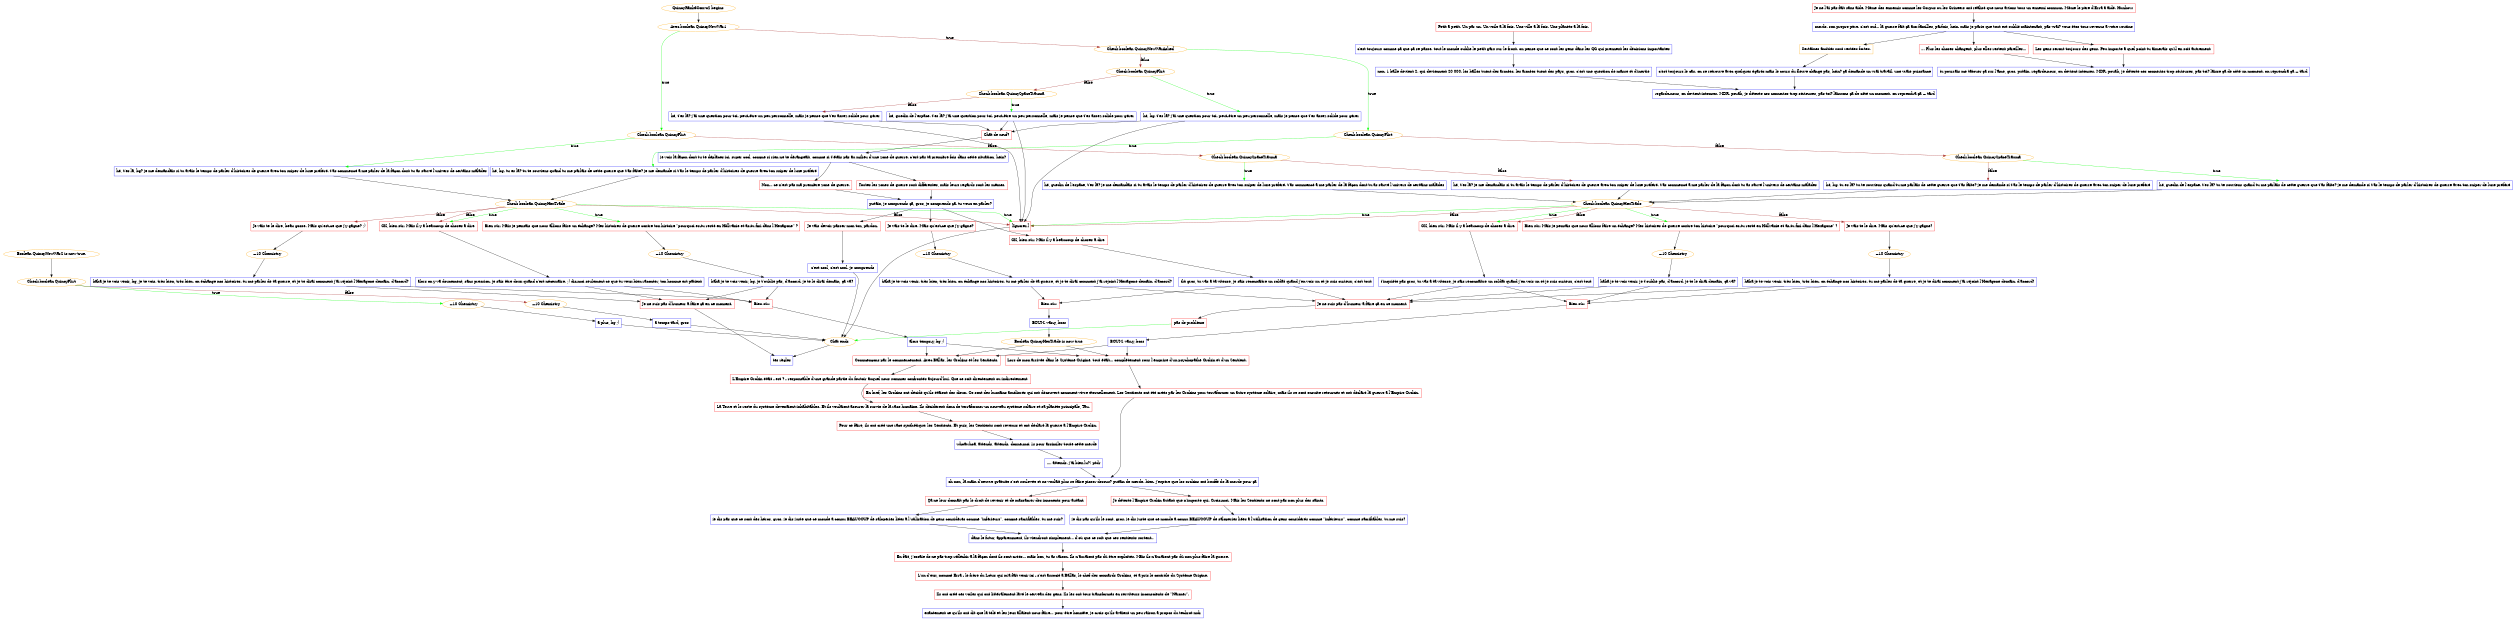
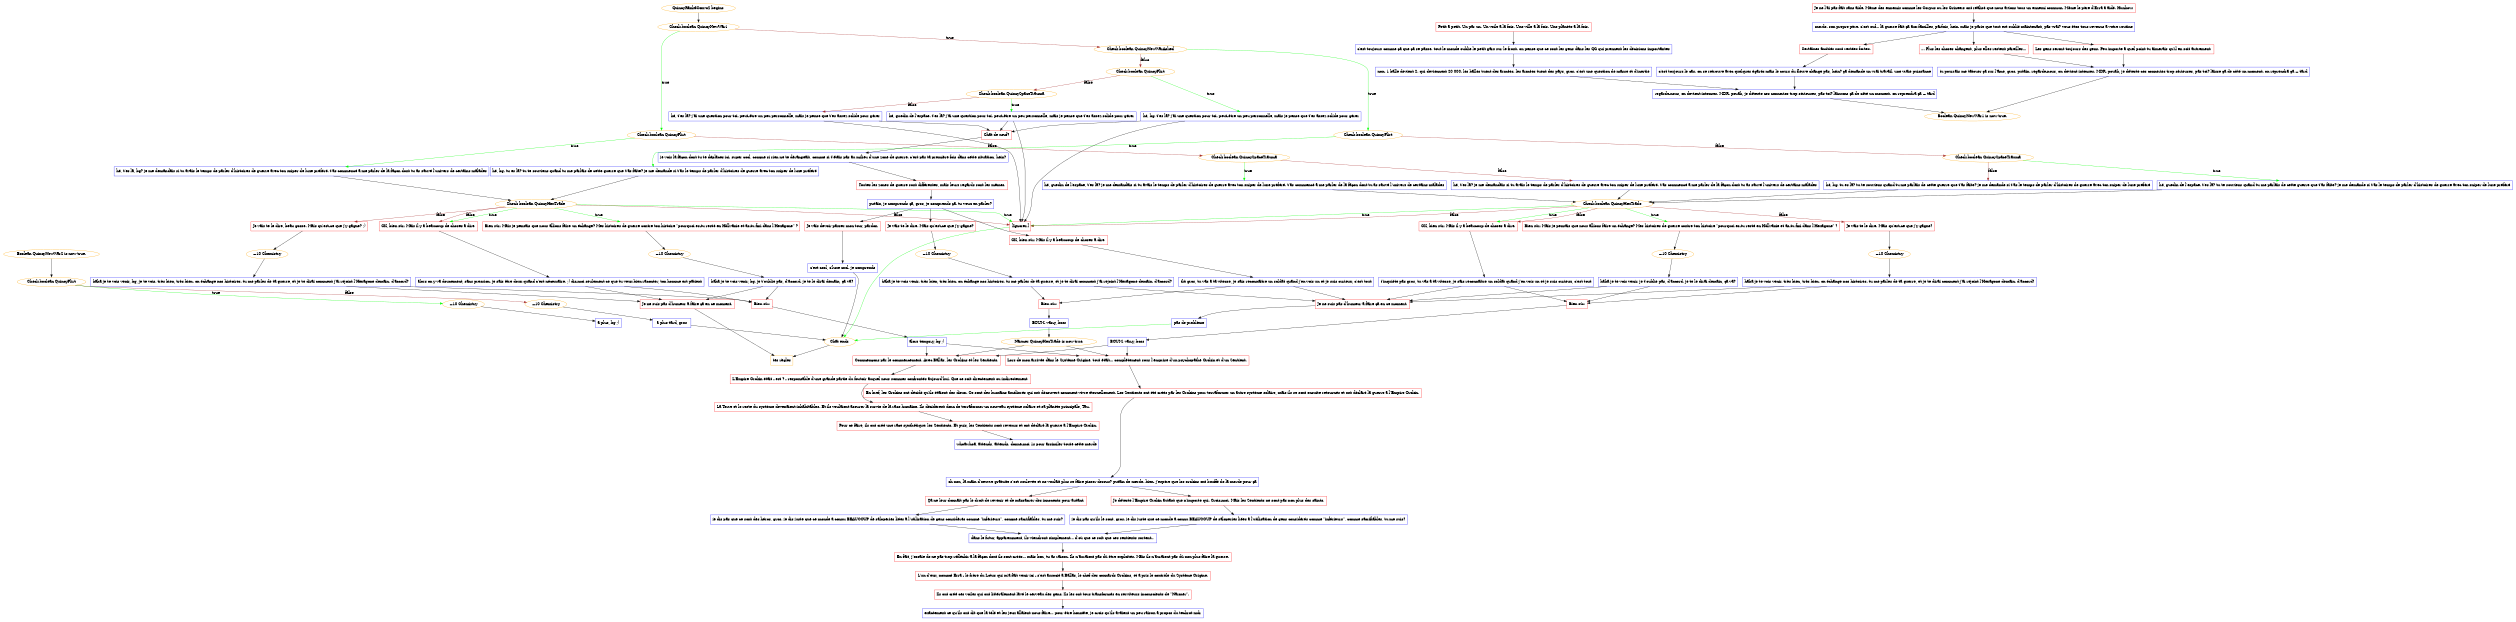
(699, 27) -> (699, 27)
(1836, 49) -> (1836, 49)
none -> (1972, 116)
(806, 185) -> none
(843, 226) -> (843, 226)
(907, 252) -> (907, 252)
(843, 268) -> (843, 268)
(672, 323) -> (672, 323)
(1189, 323) -> (1189, 323)
(722, 333) -> none
(1049, 342) -> (1049, 342)
(782, 360) -> (782, 360)
(1074, 463) -> none
